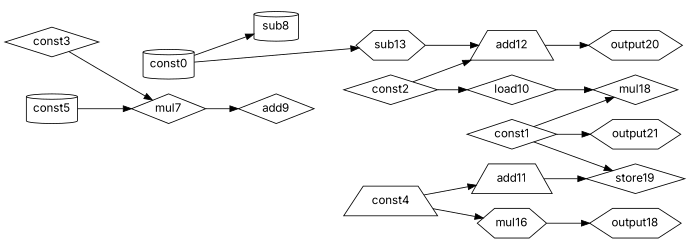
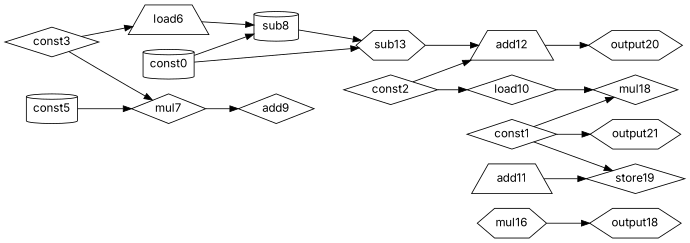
none -> (169, 20)
none -> (326, 35)
(391, 201) -> none
